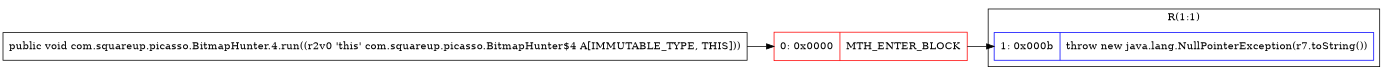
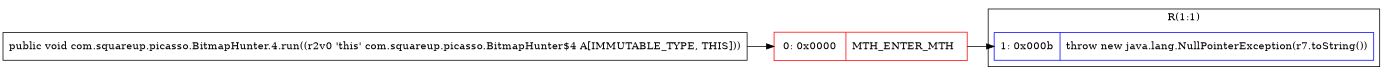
(904, 46) -> (903, 46)
